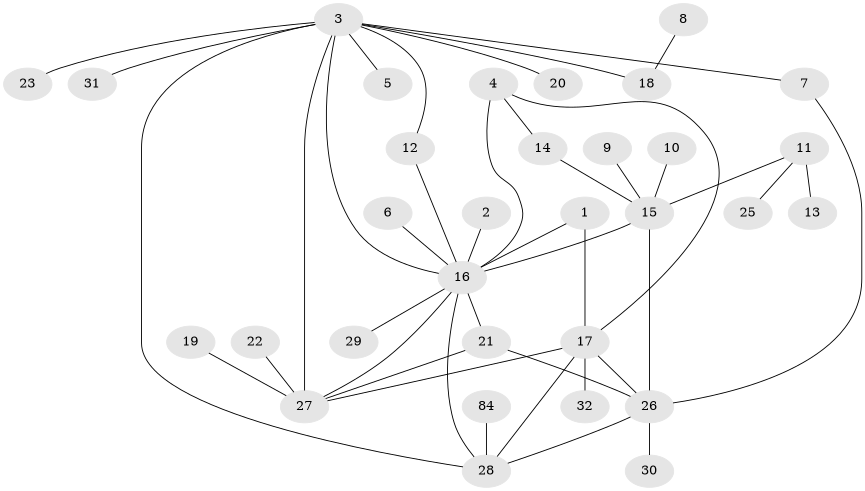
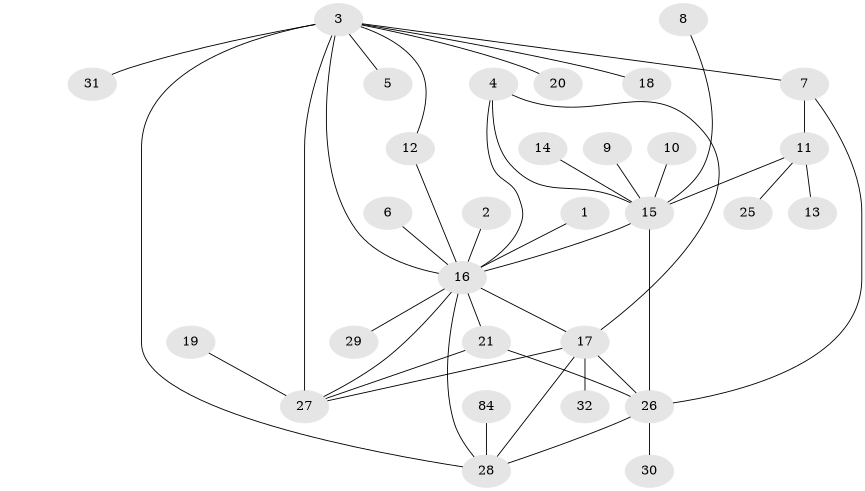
(665, 52) -> (712, 125)
(28, 84) -> none
(518, 116) -> (535, 183)
none -> (804, 117)
(585, 278) -> (524, 310)
(255, 342) -> none
